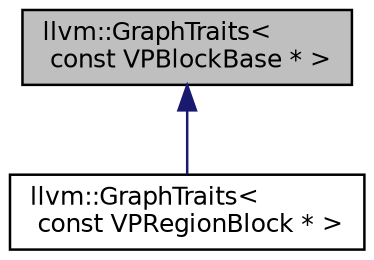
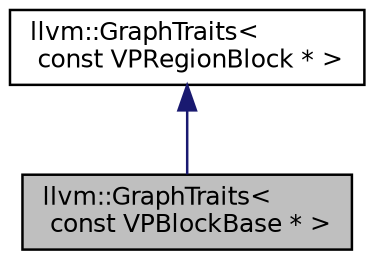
(187, 143) -> (187, 143)
